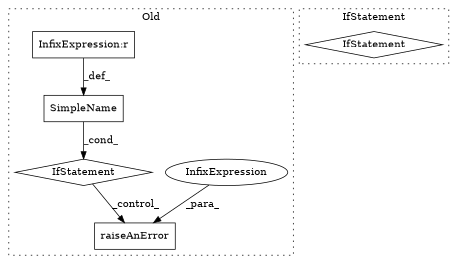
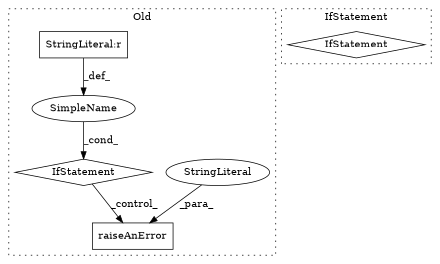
(84, 45) -> (84, 45)
(84, 109) -> (84, 109)
(227, 172) -> (218, 172)
